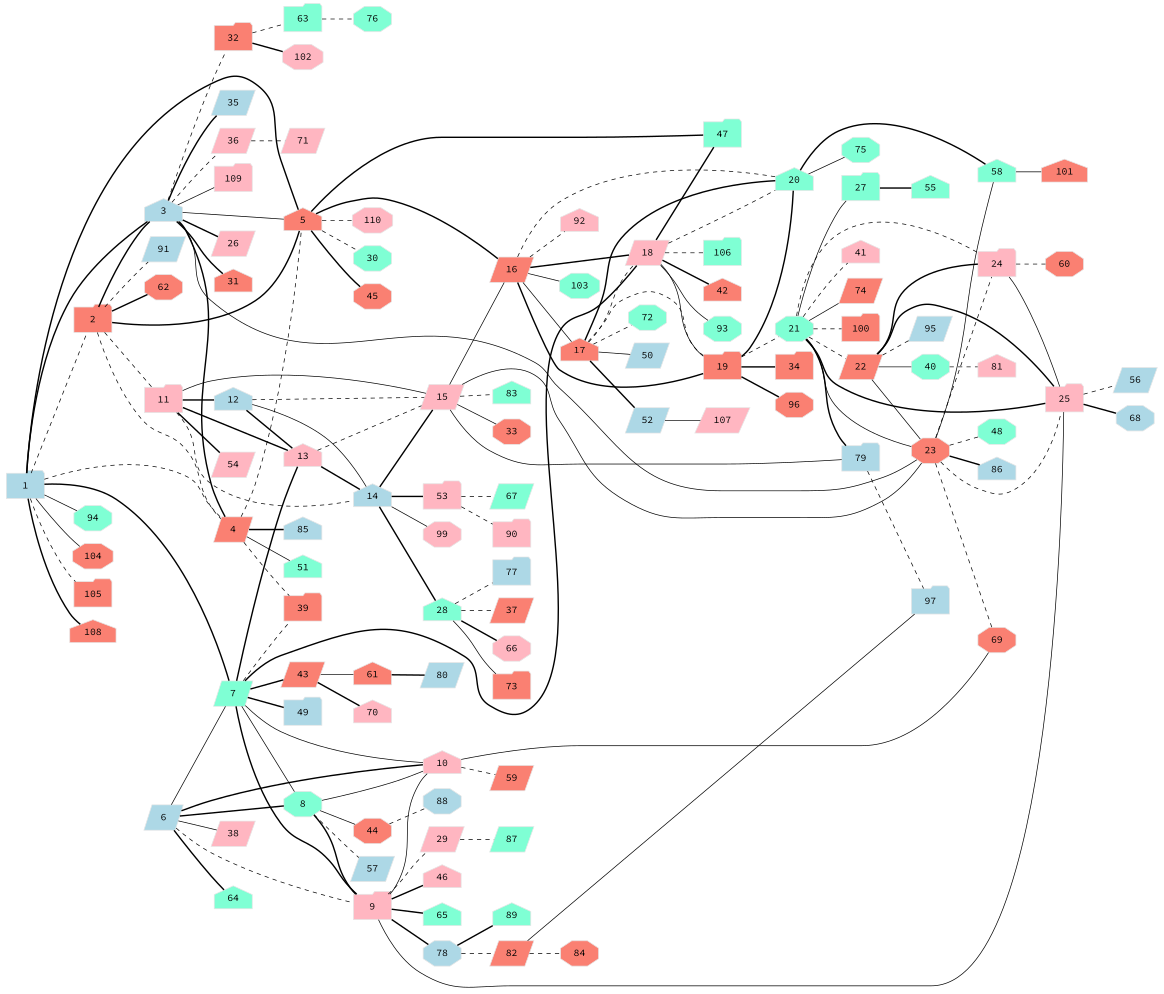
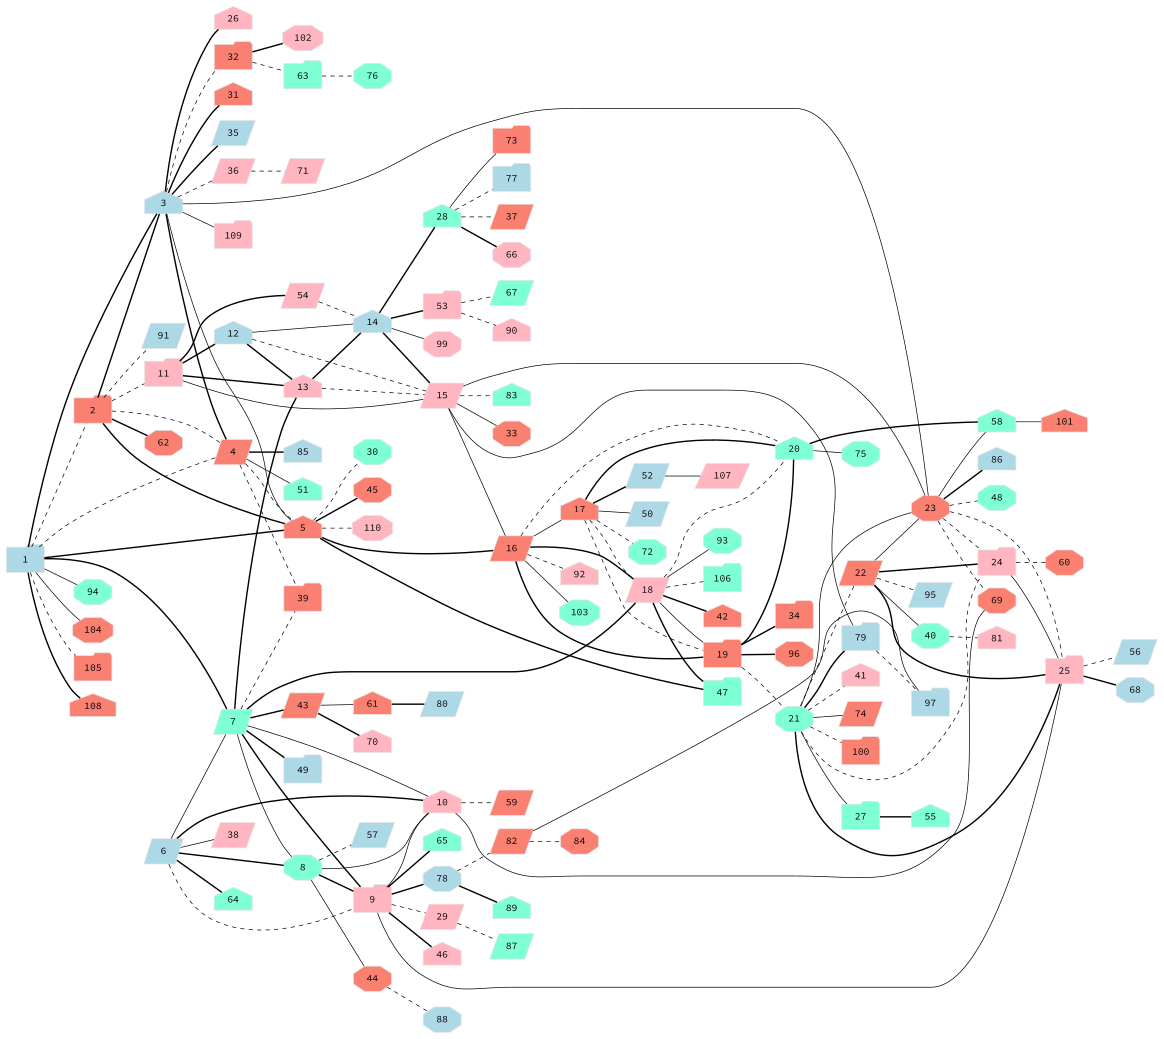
(233, 244) -> (233, 19)
(241, 498) -> (338, 309)
(512, 534) -> (512, 331)
